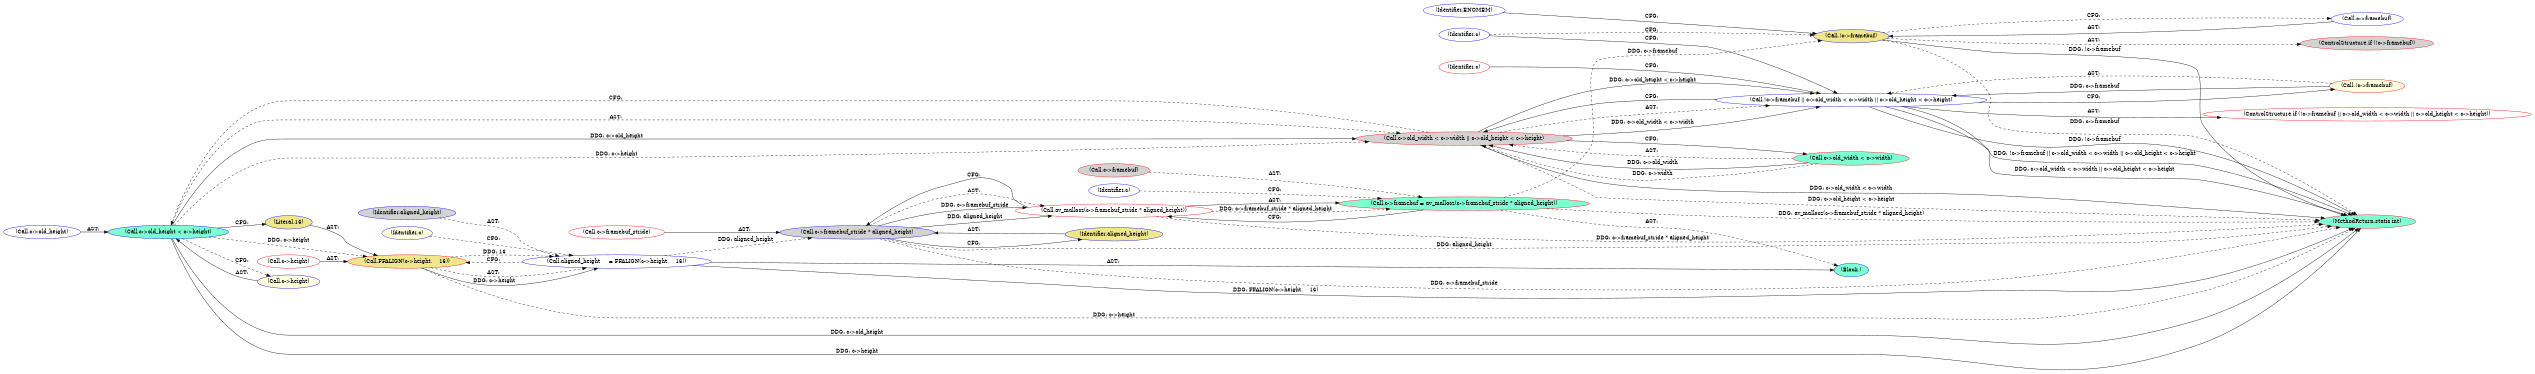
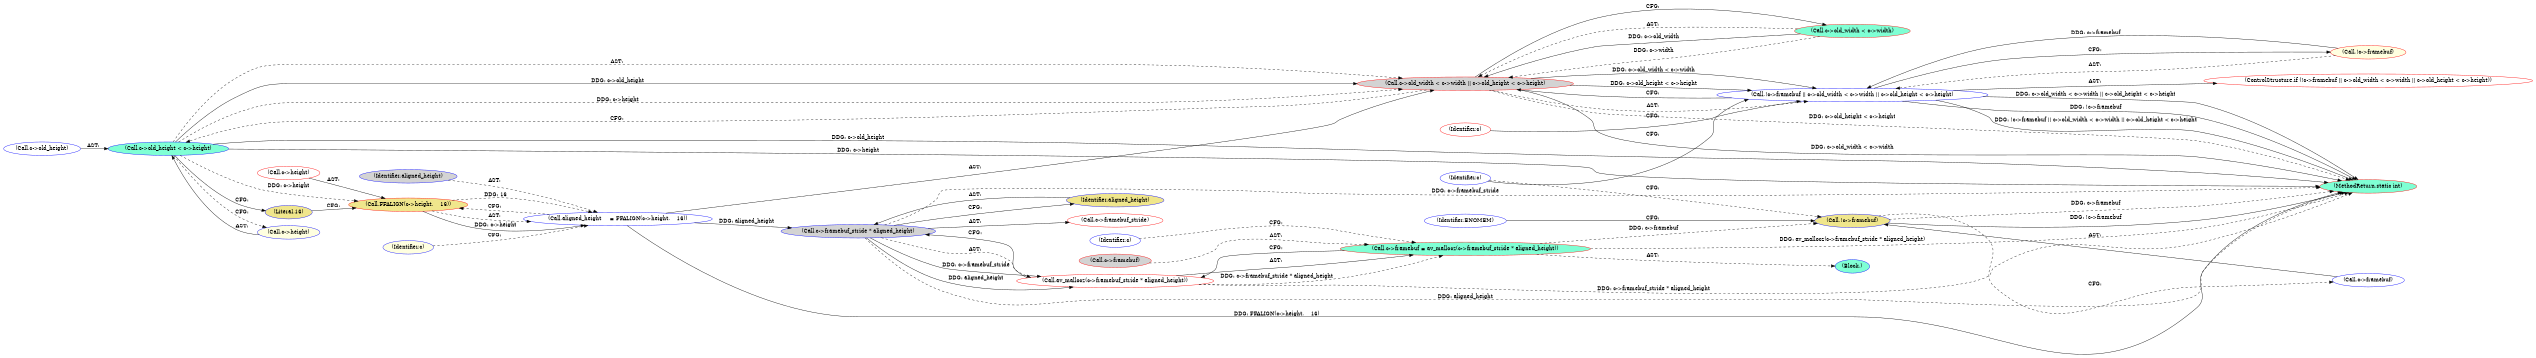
(2367, 43) -> none
(334, 227) -> (334, 206)
(720, 232) -> (997, 225)
(736, 247) -> (741, 225)
(1270, 266) -> (1051, 165)
(1390, 318) -> none
